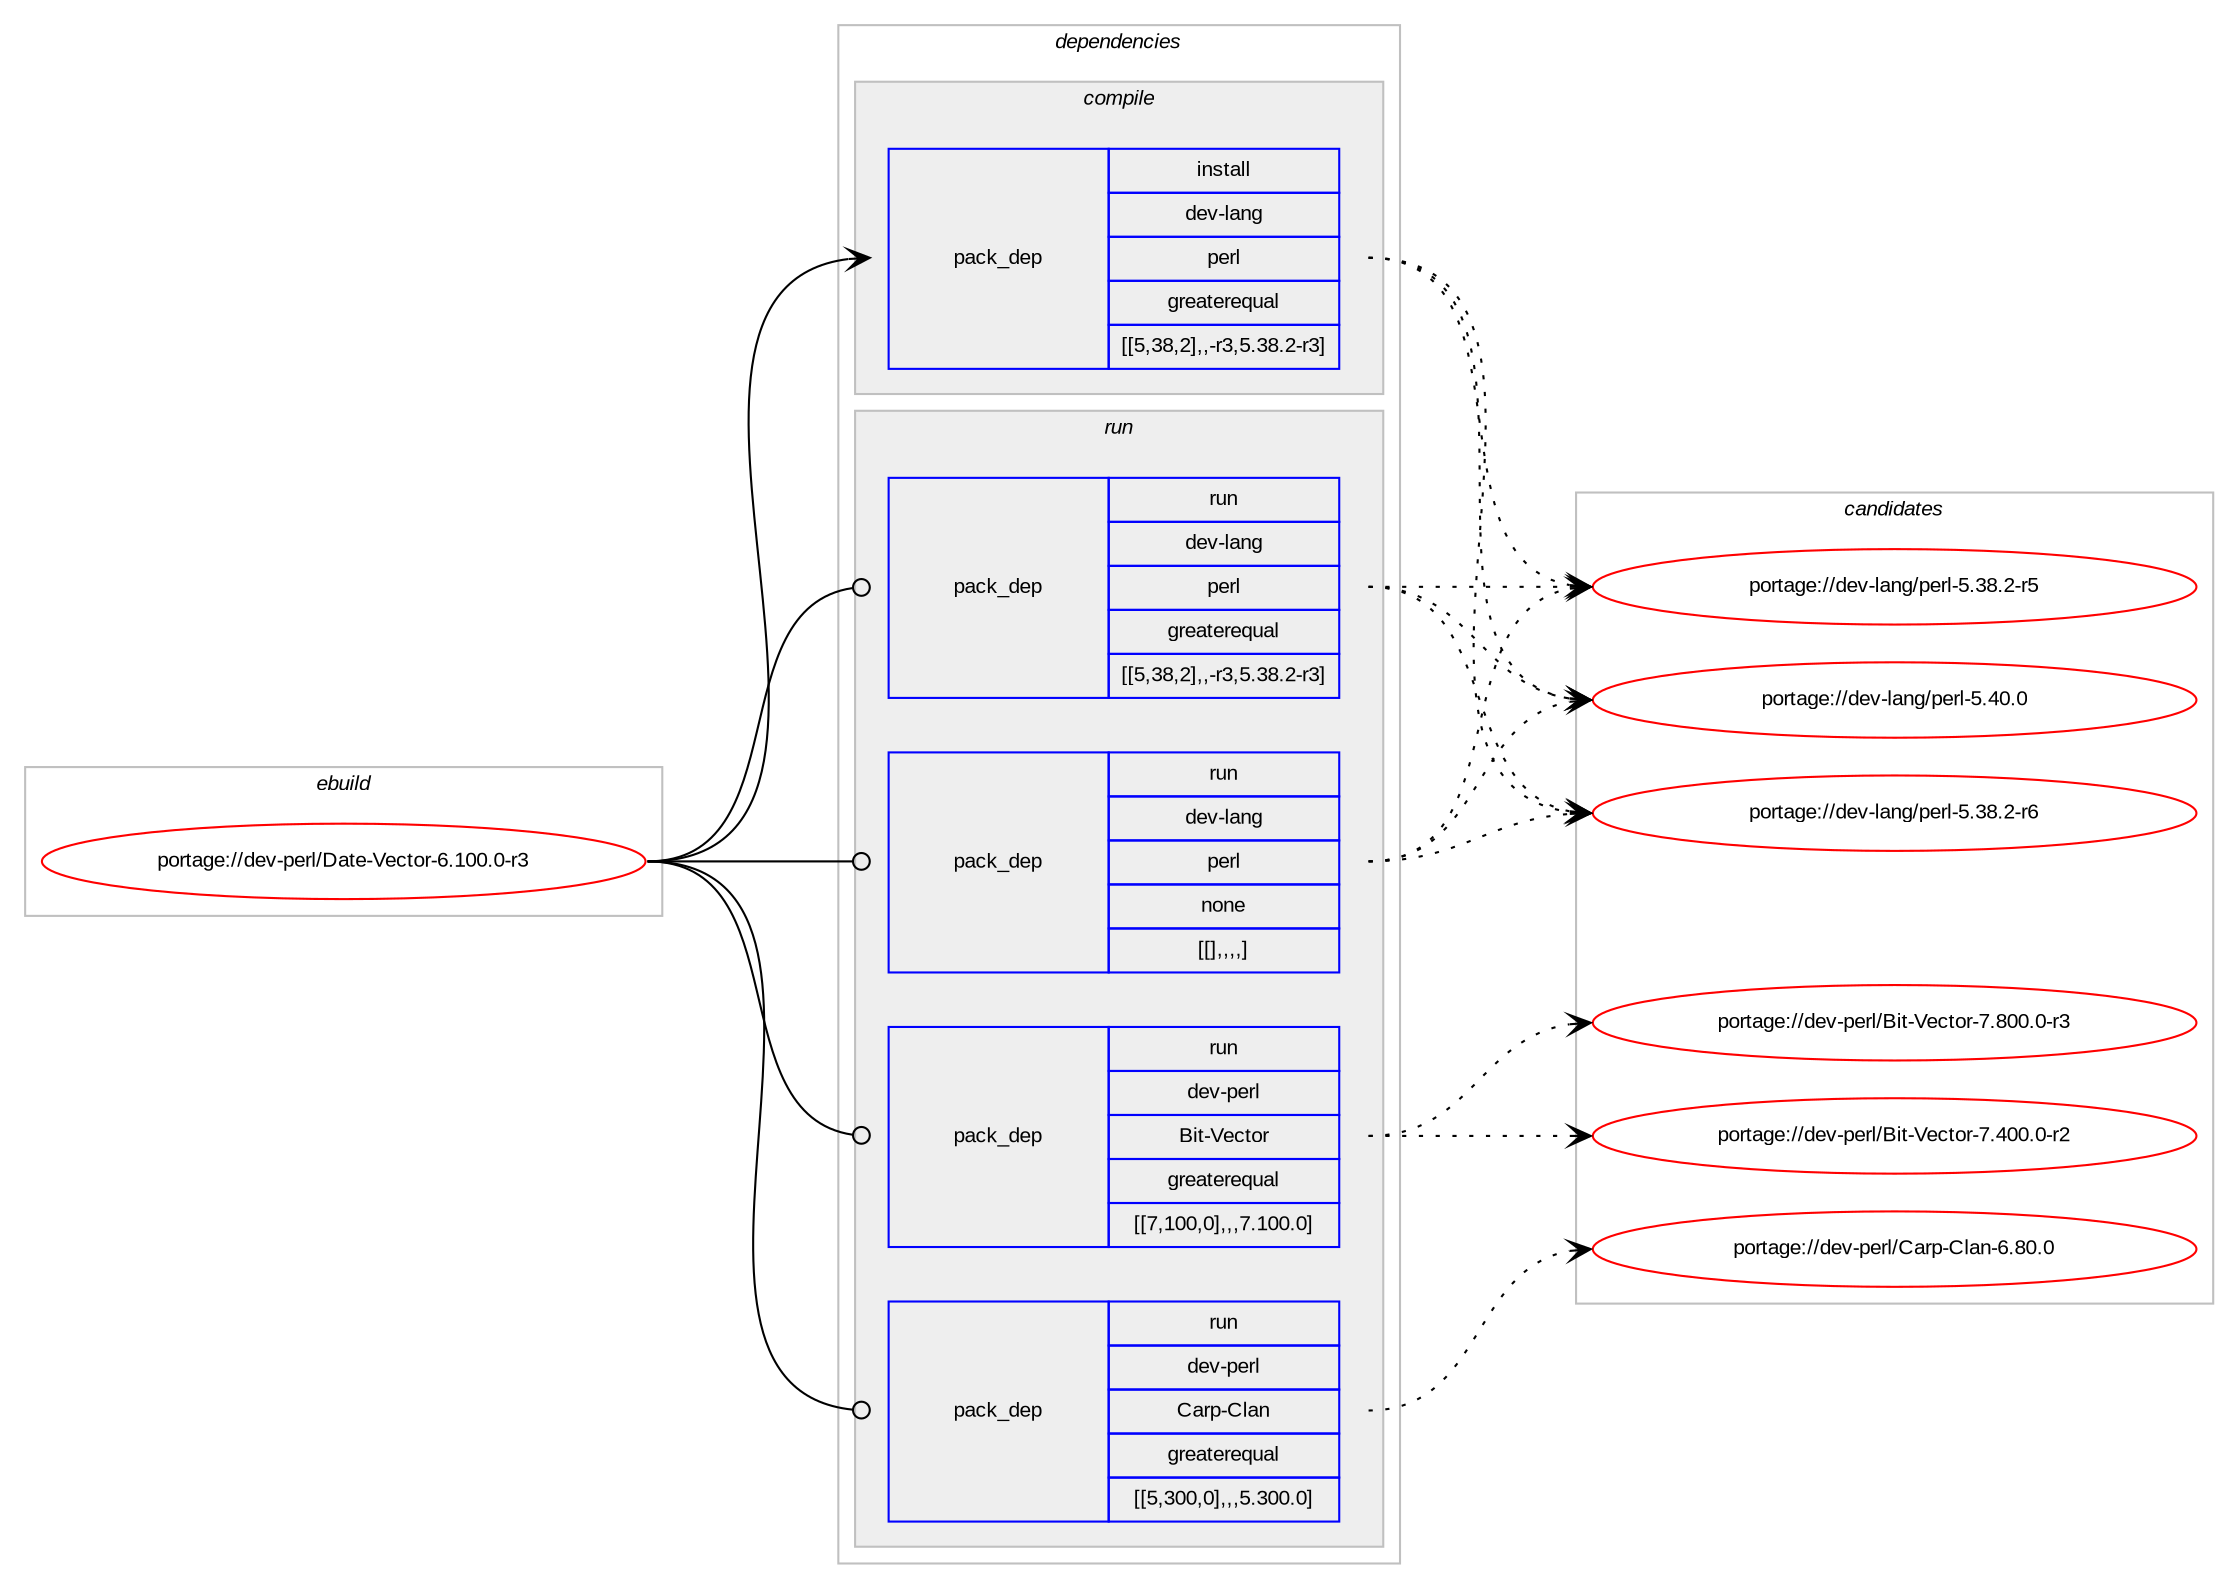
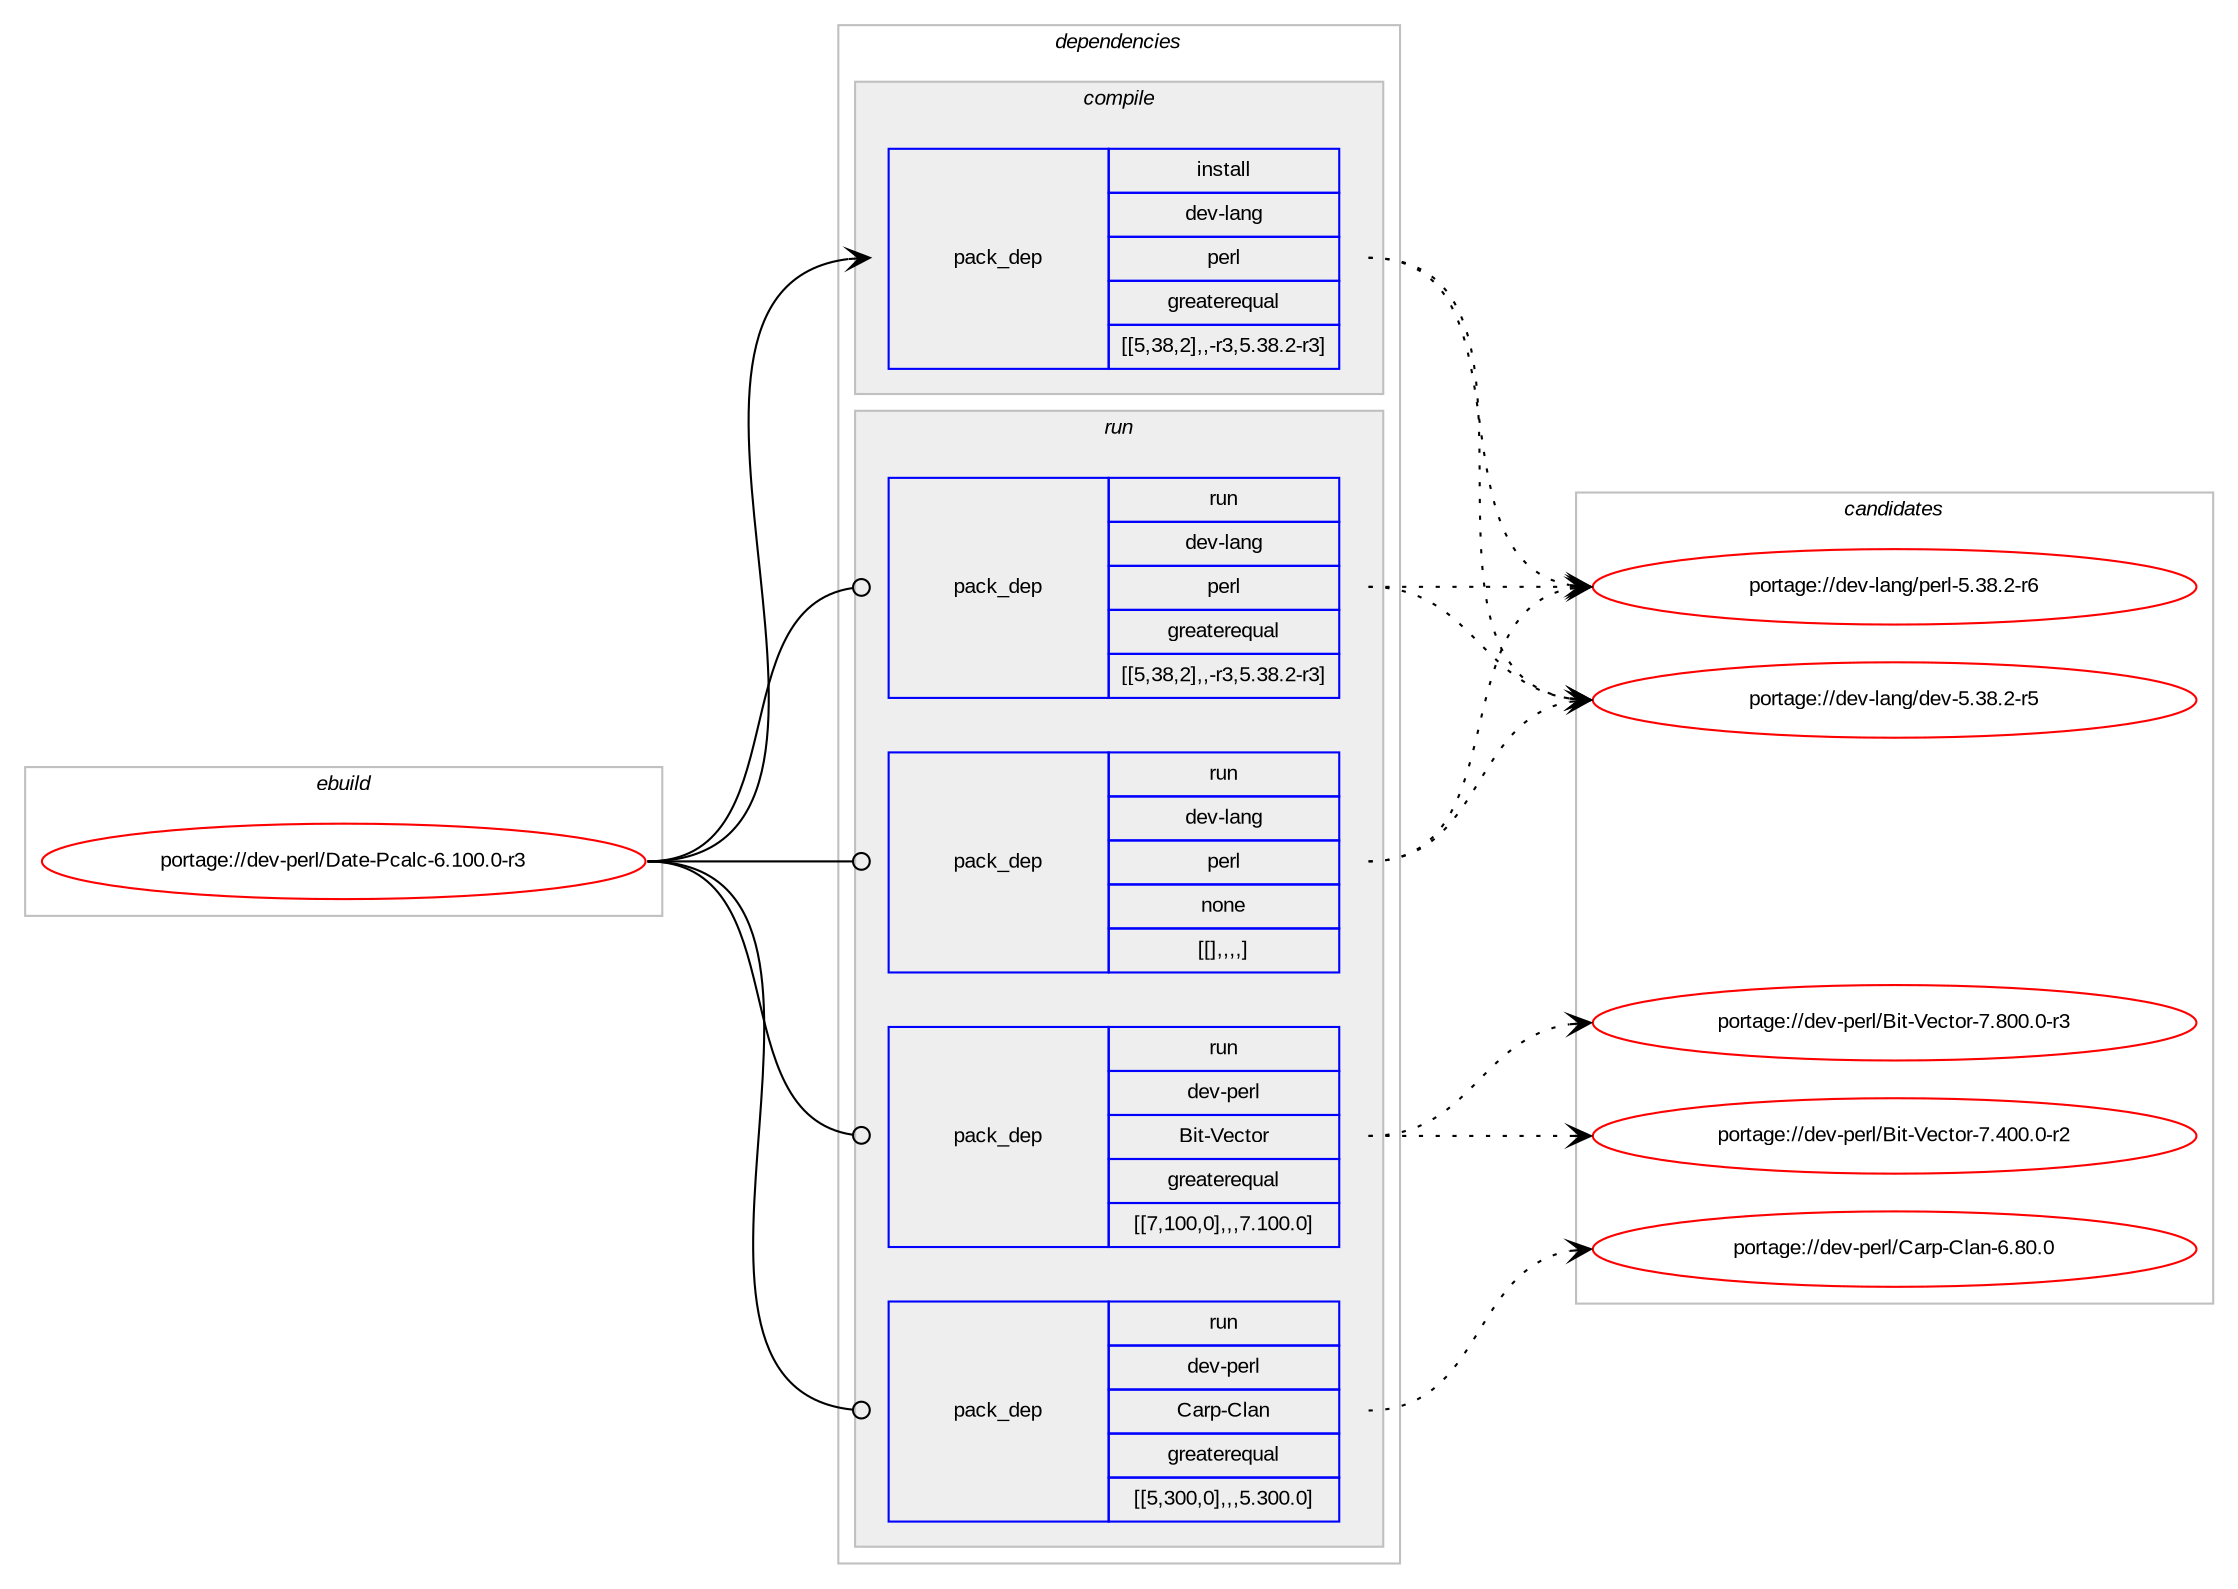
(1895, 587) -> (1895, 700)
(1895, 700) -> none
(344, 861) -> (344, 861)
